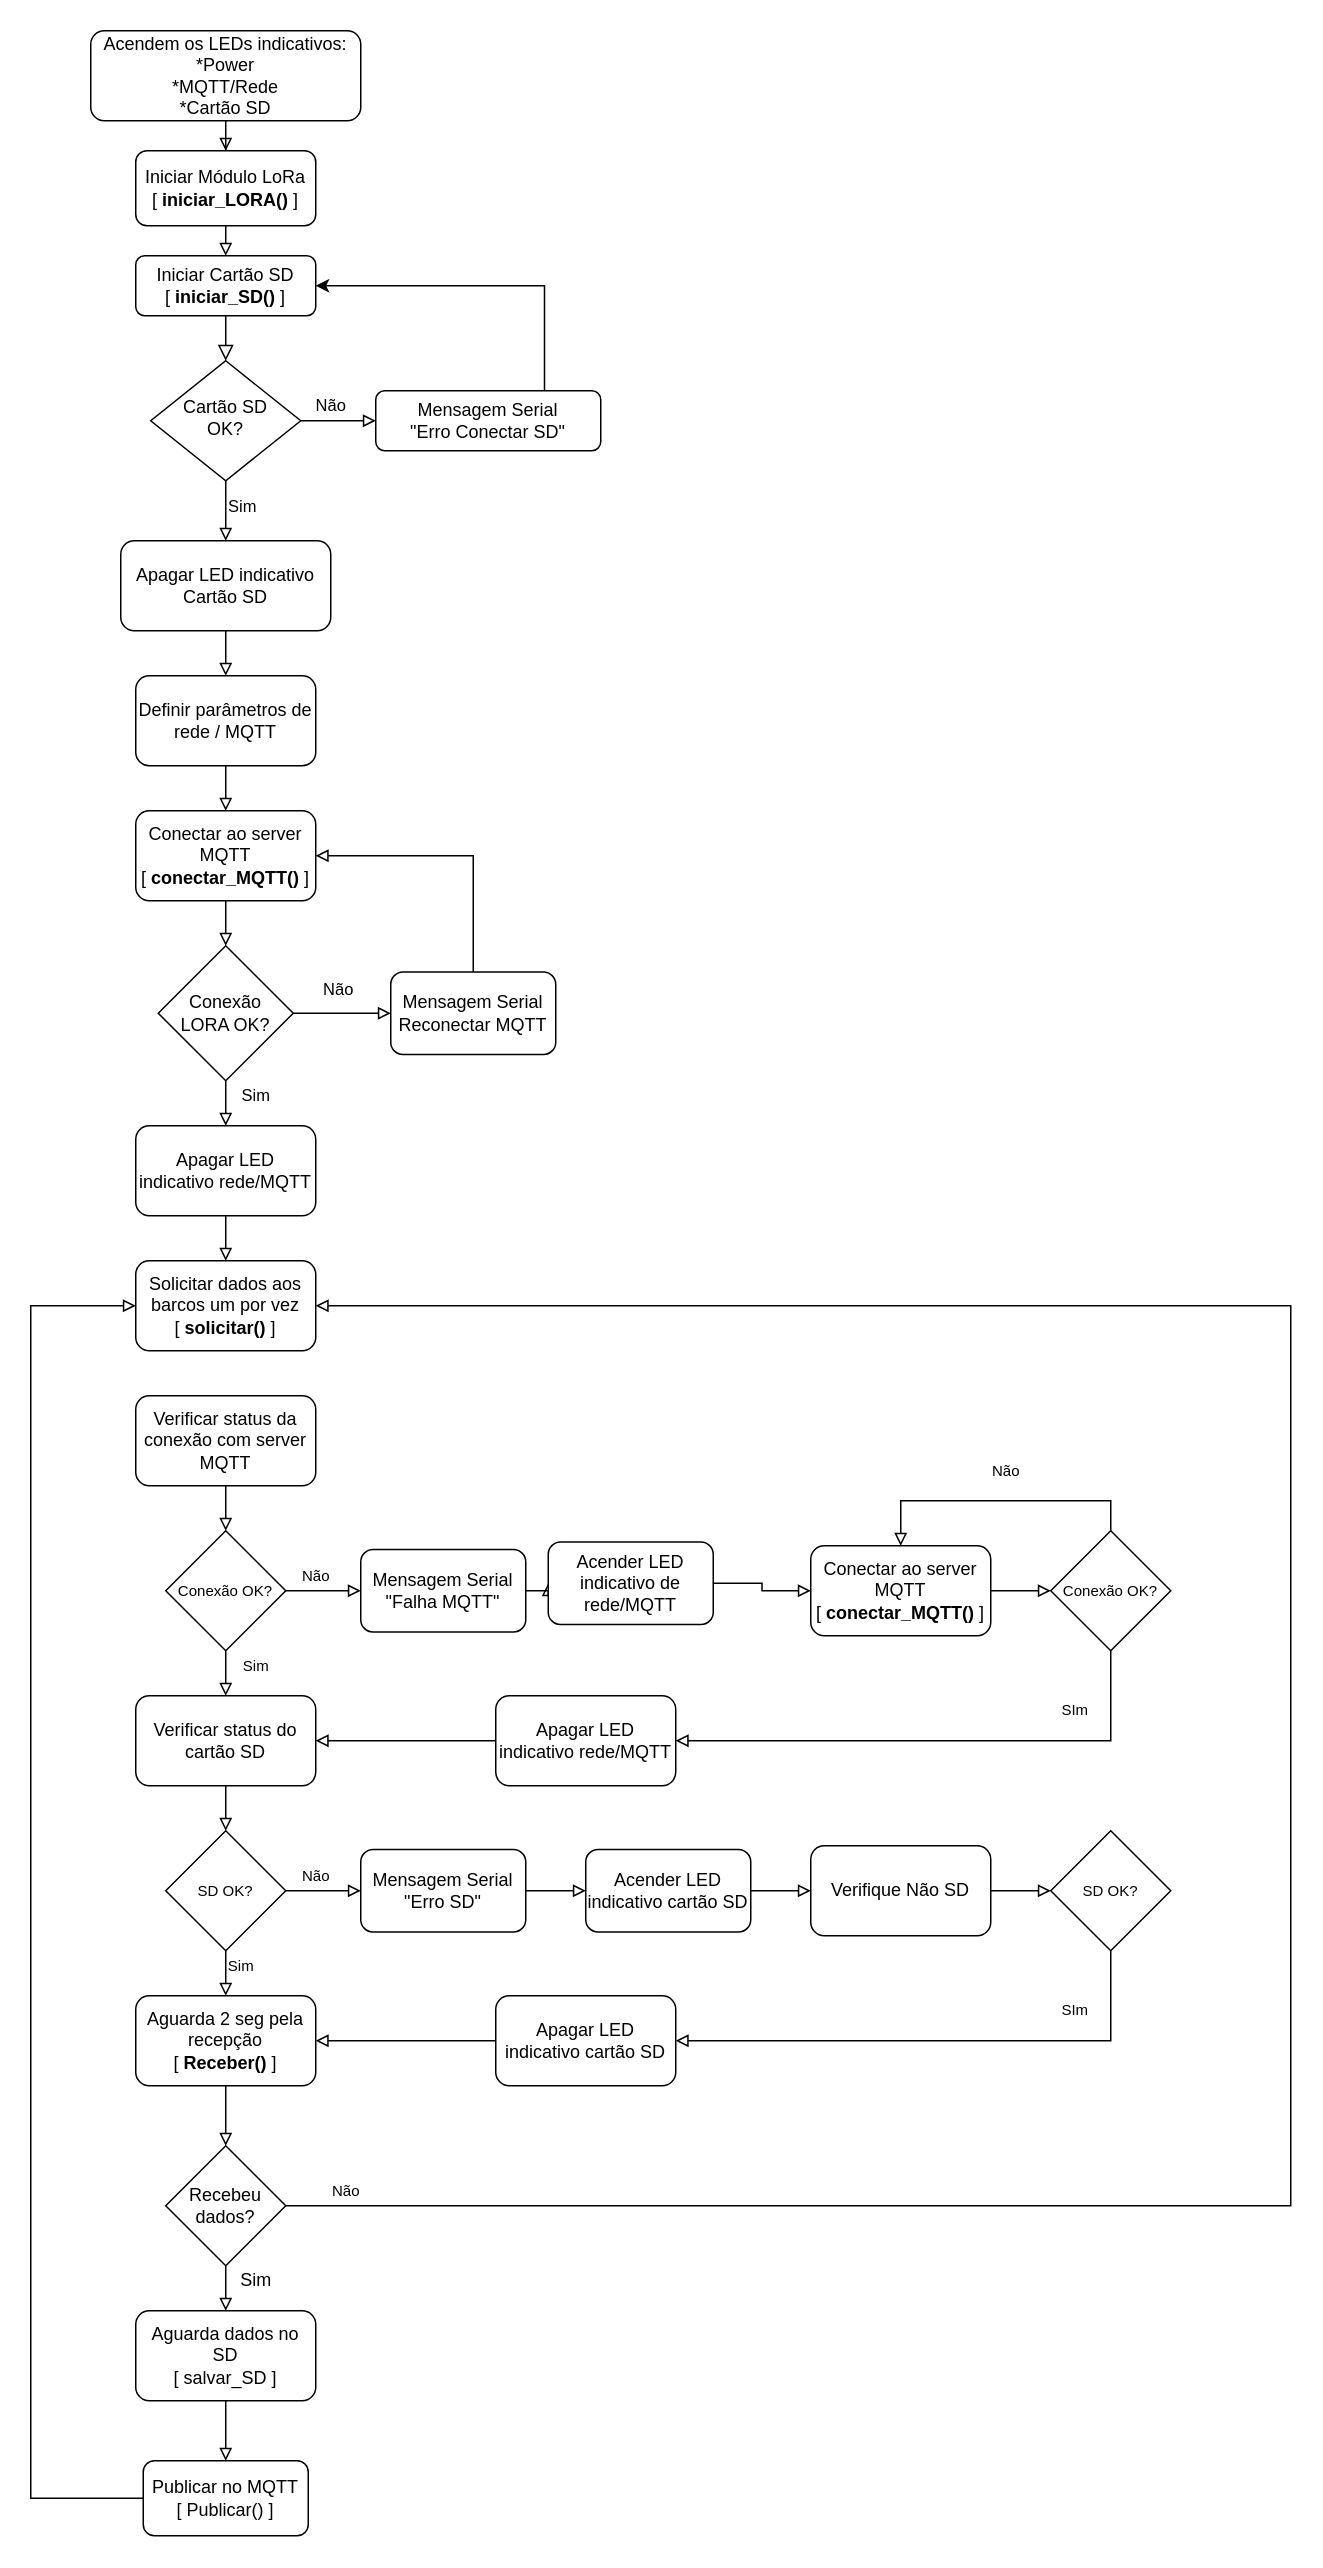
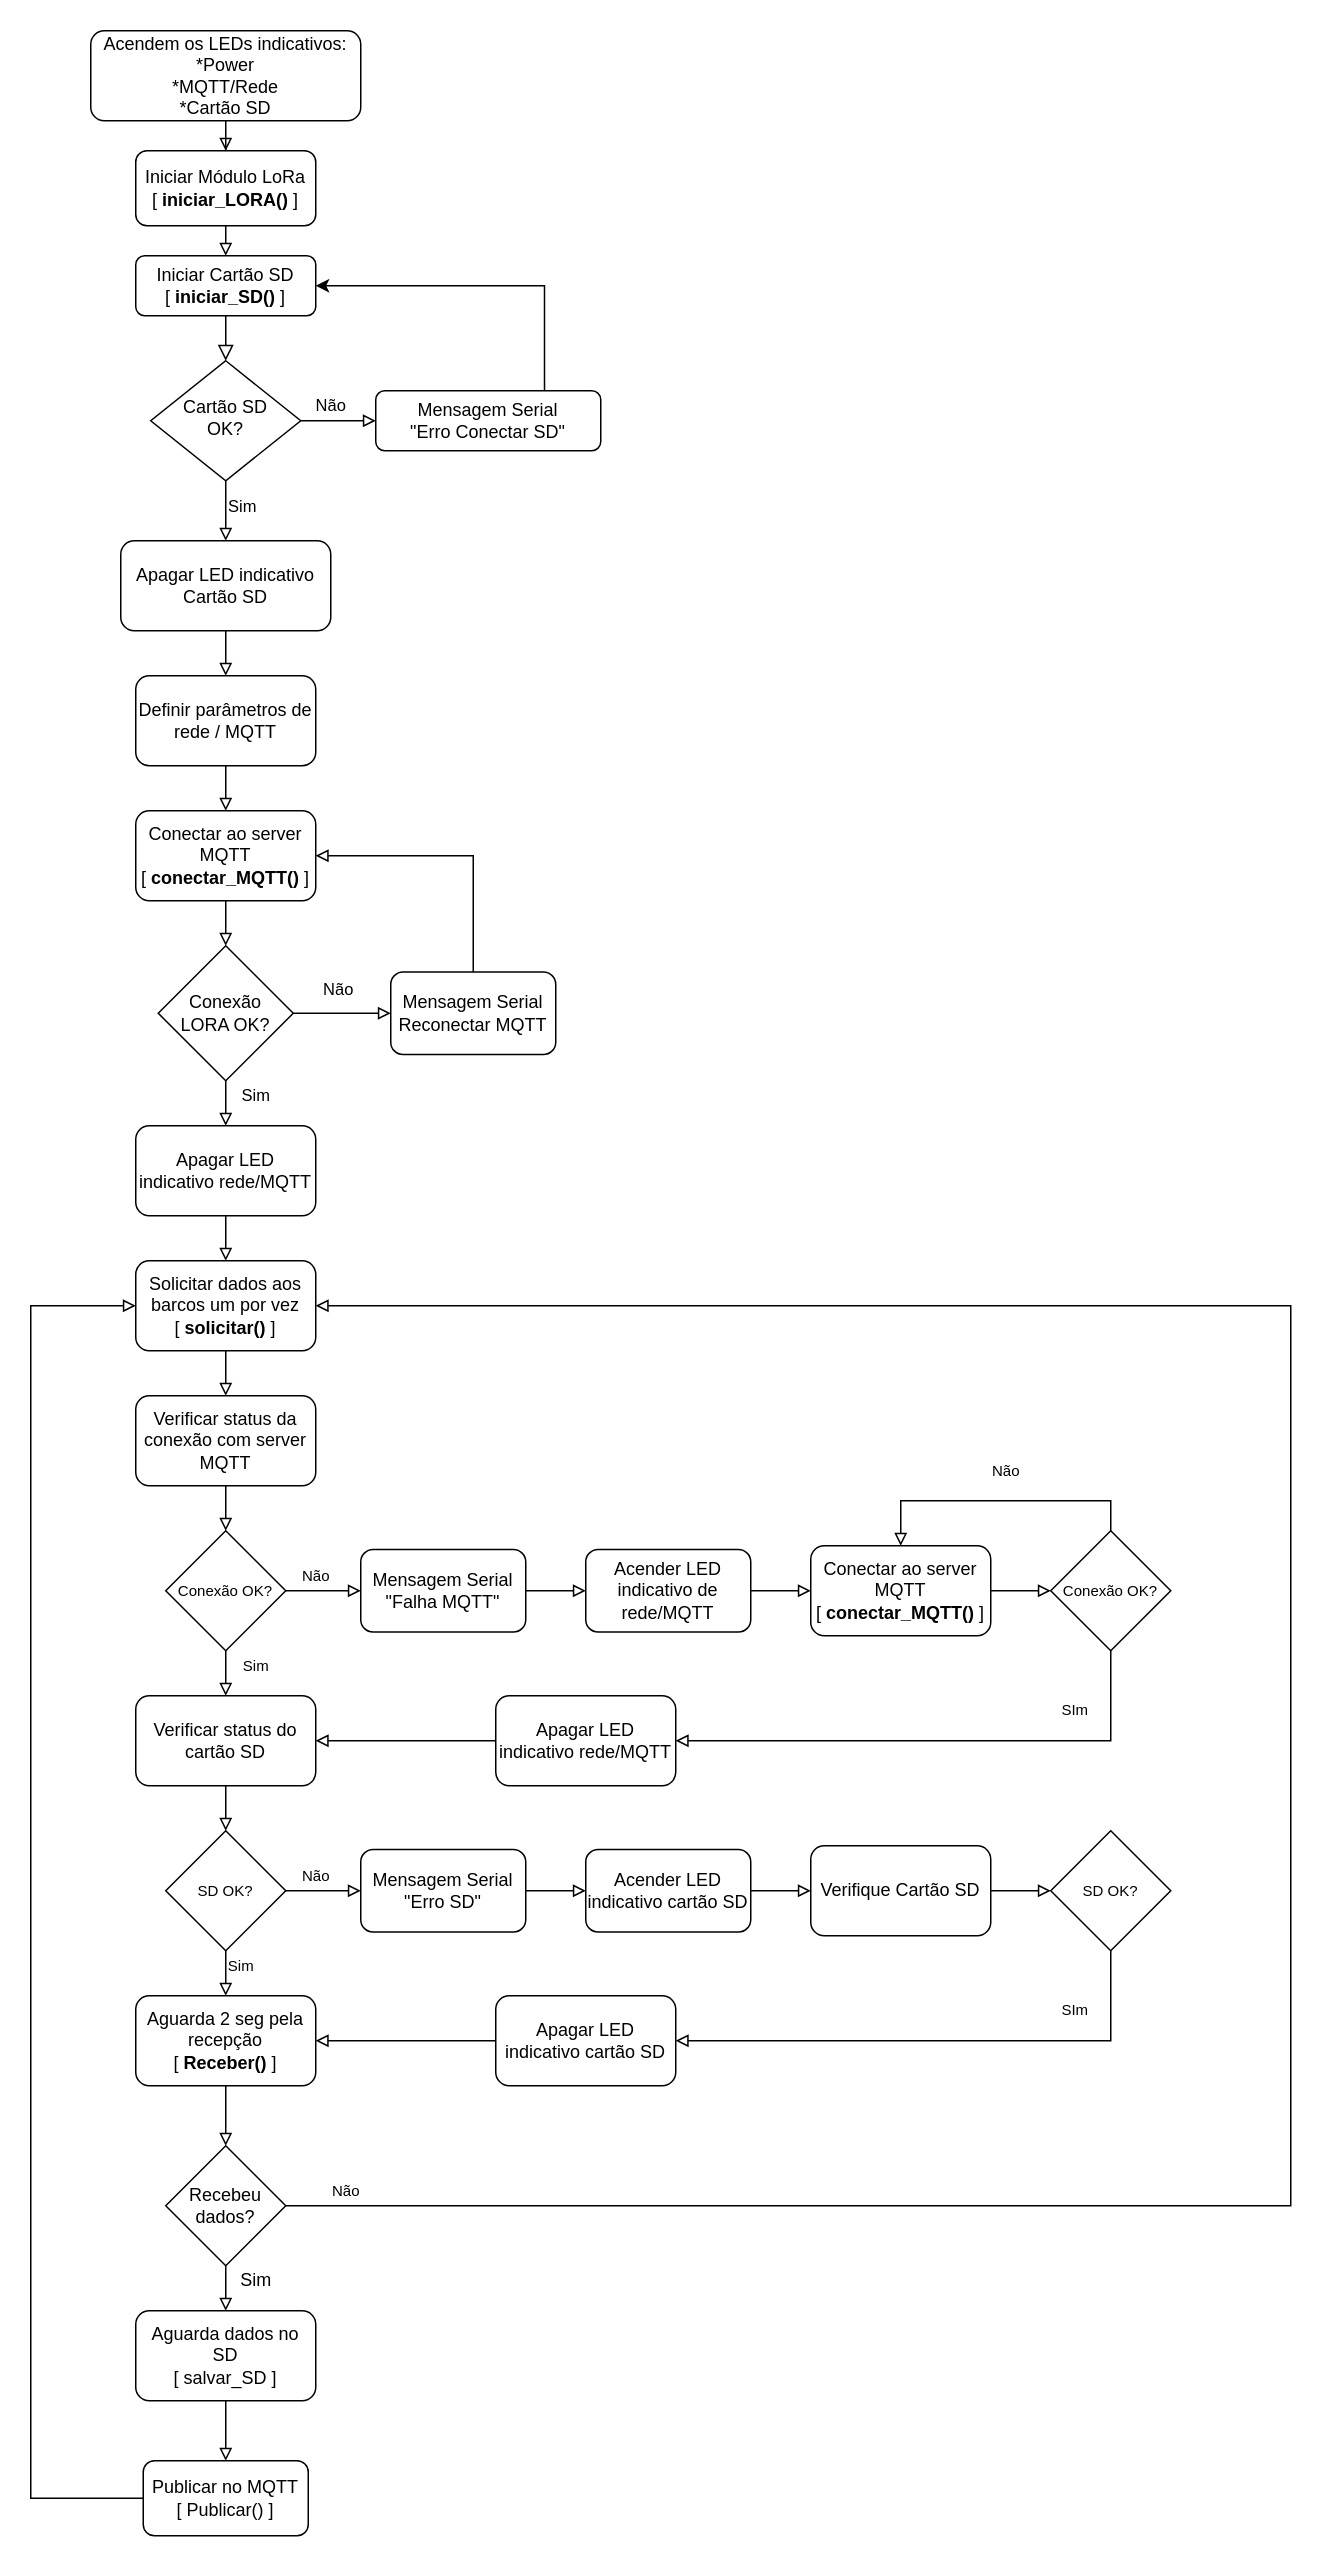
none -> (226, 1367)
(631, 1583) -> (668, 1591)
(901, 1891) -> (901, 1891)
